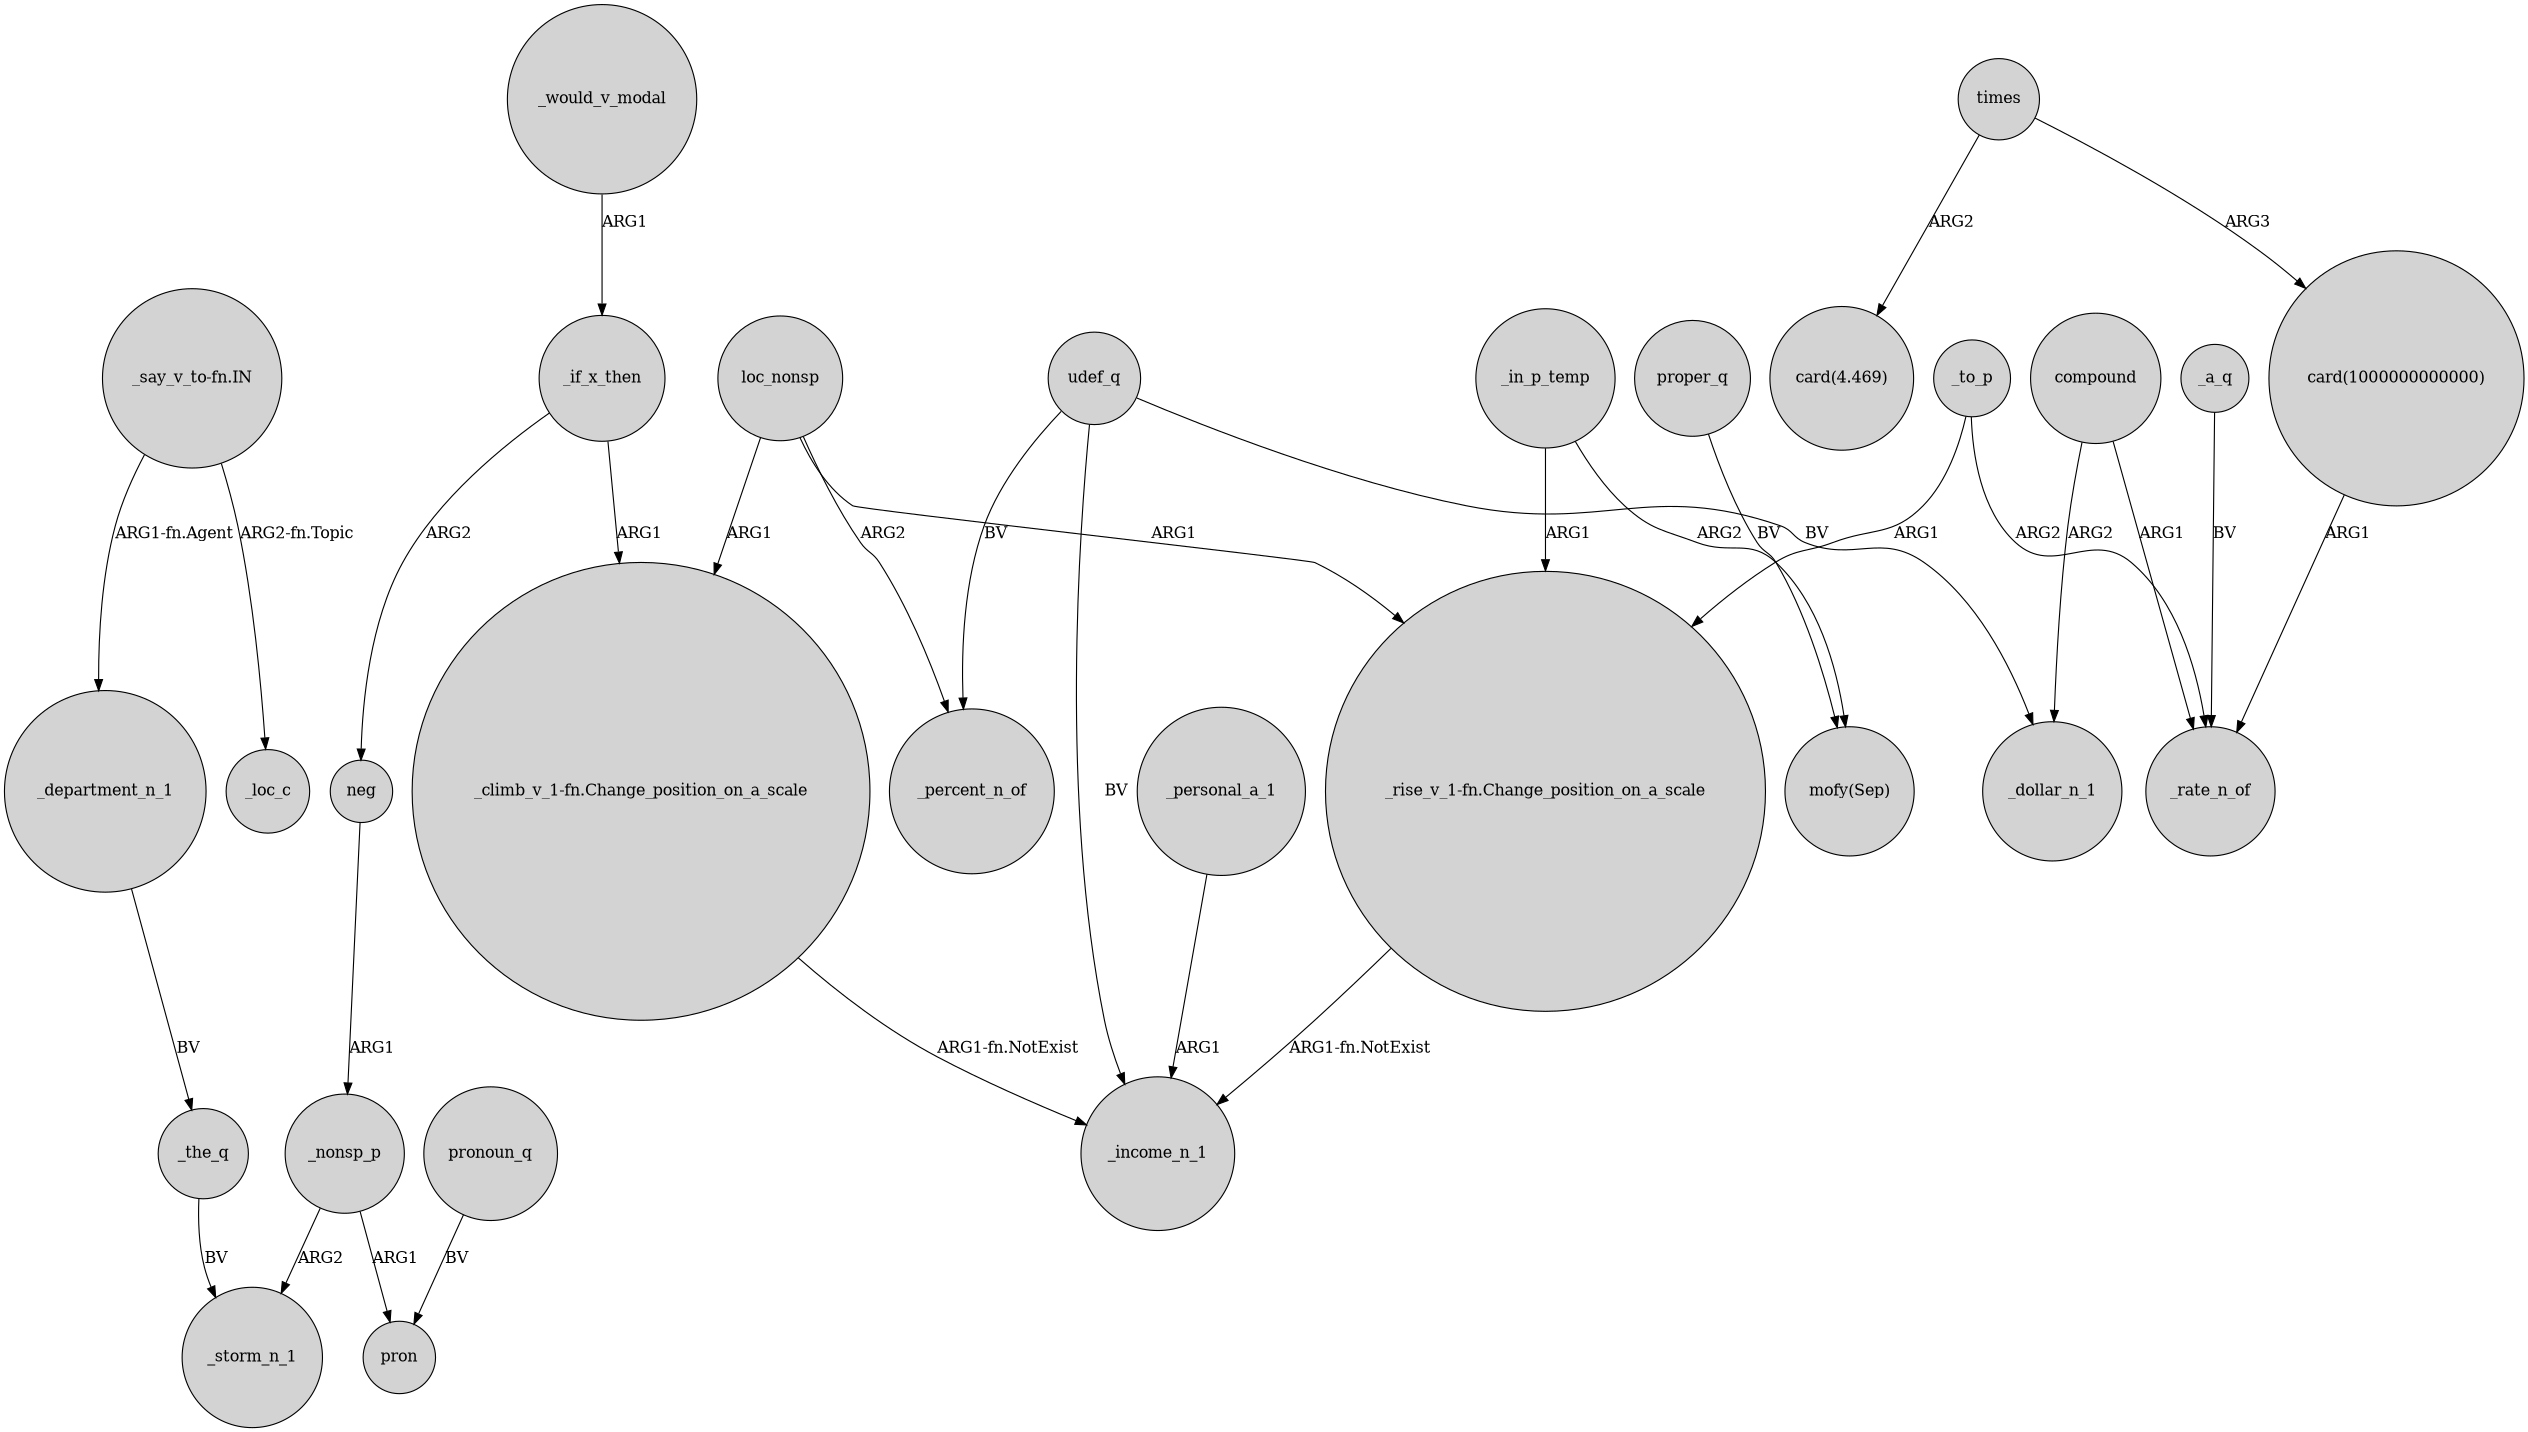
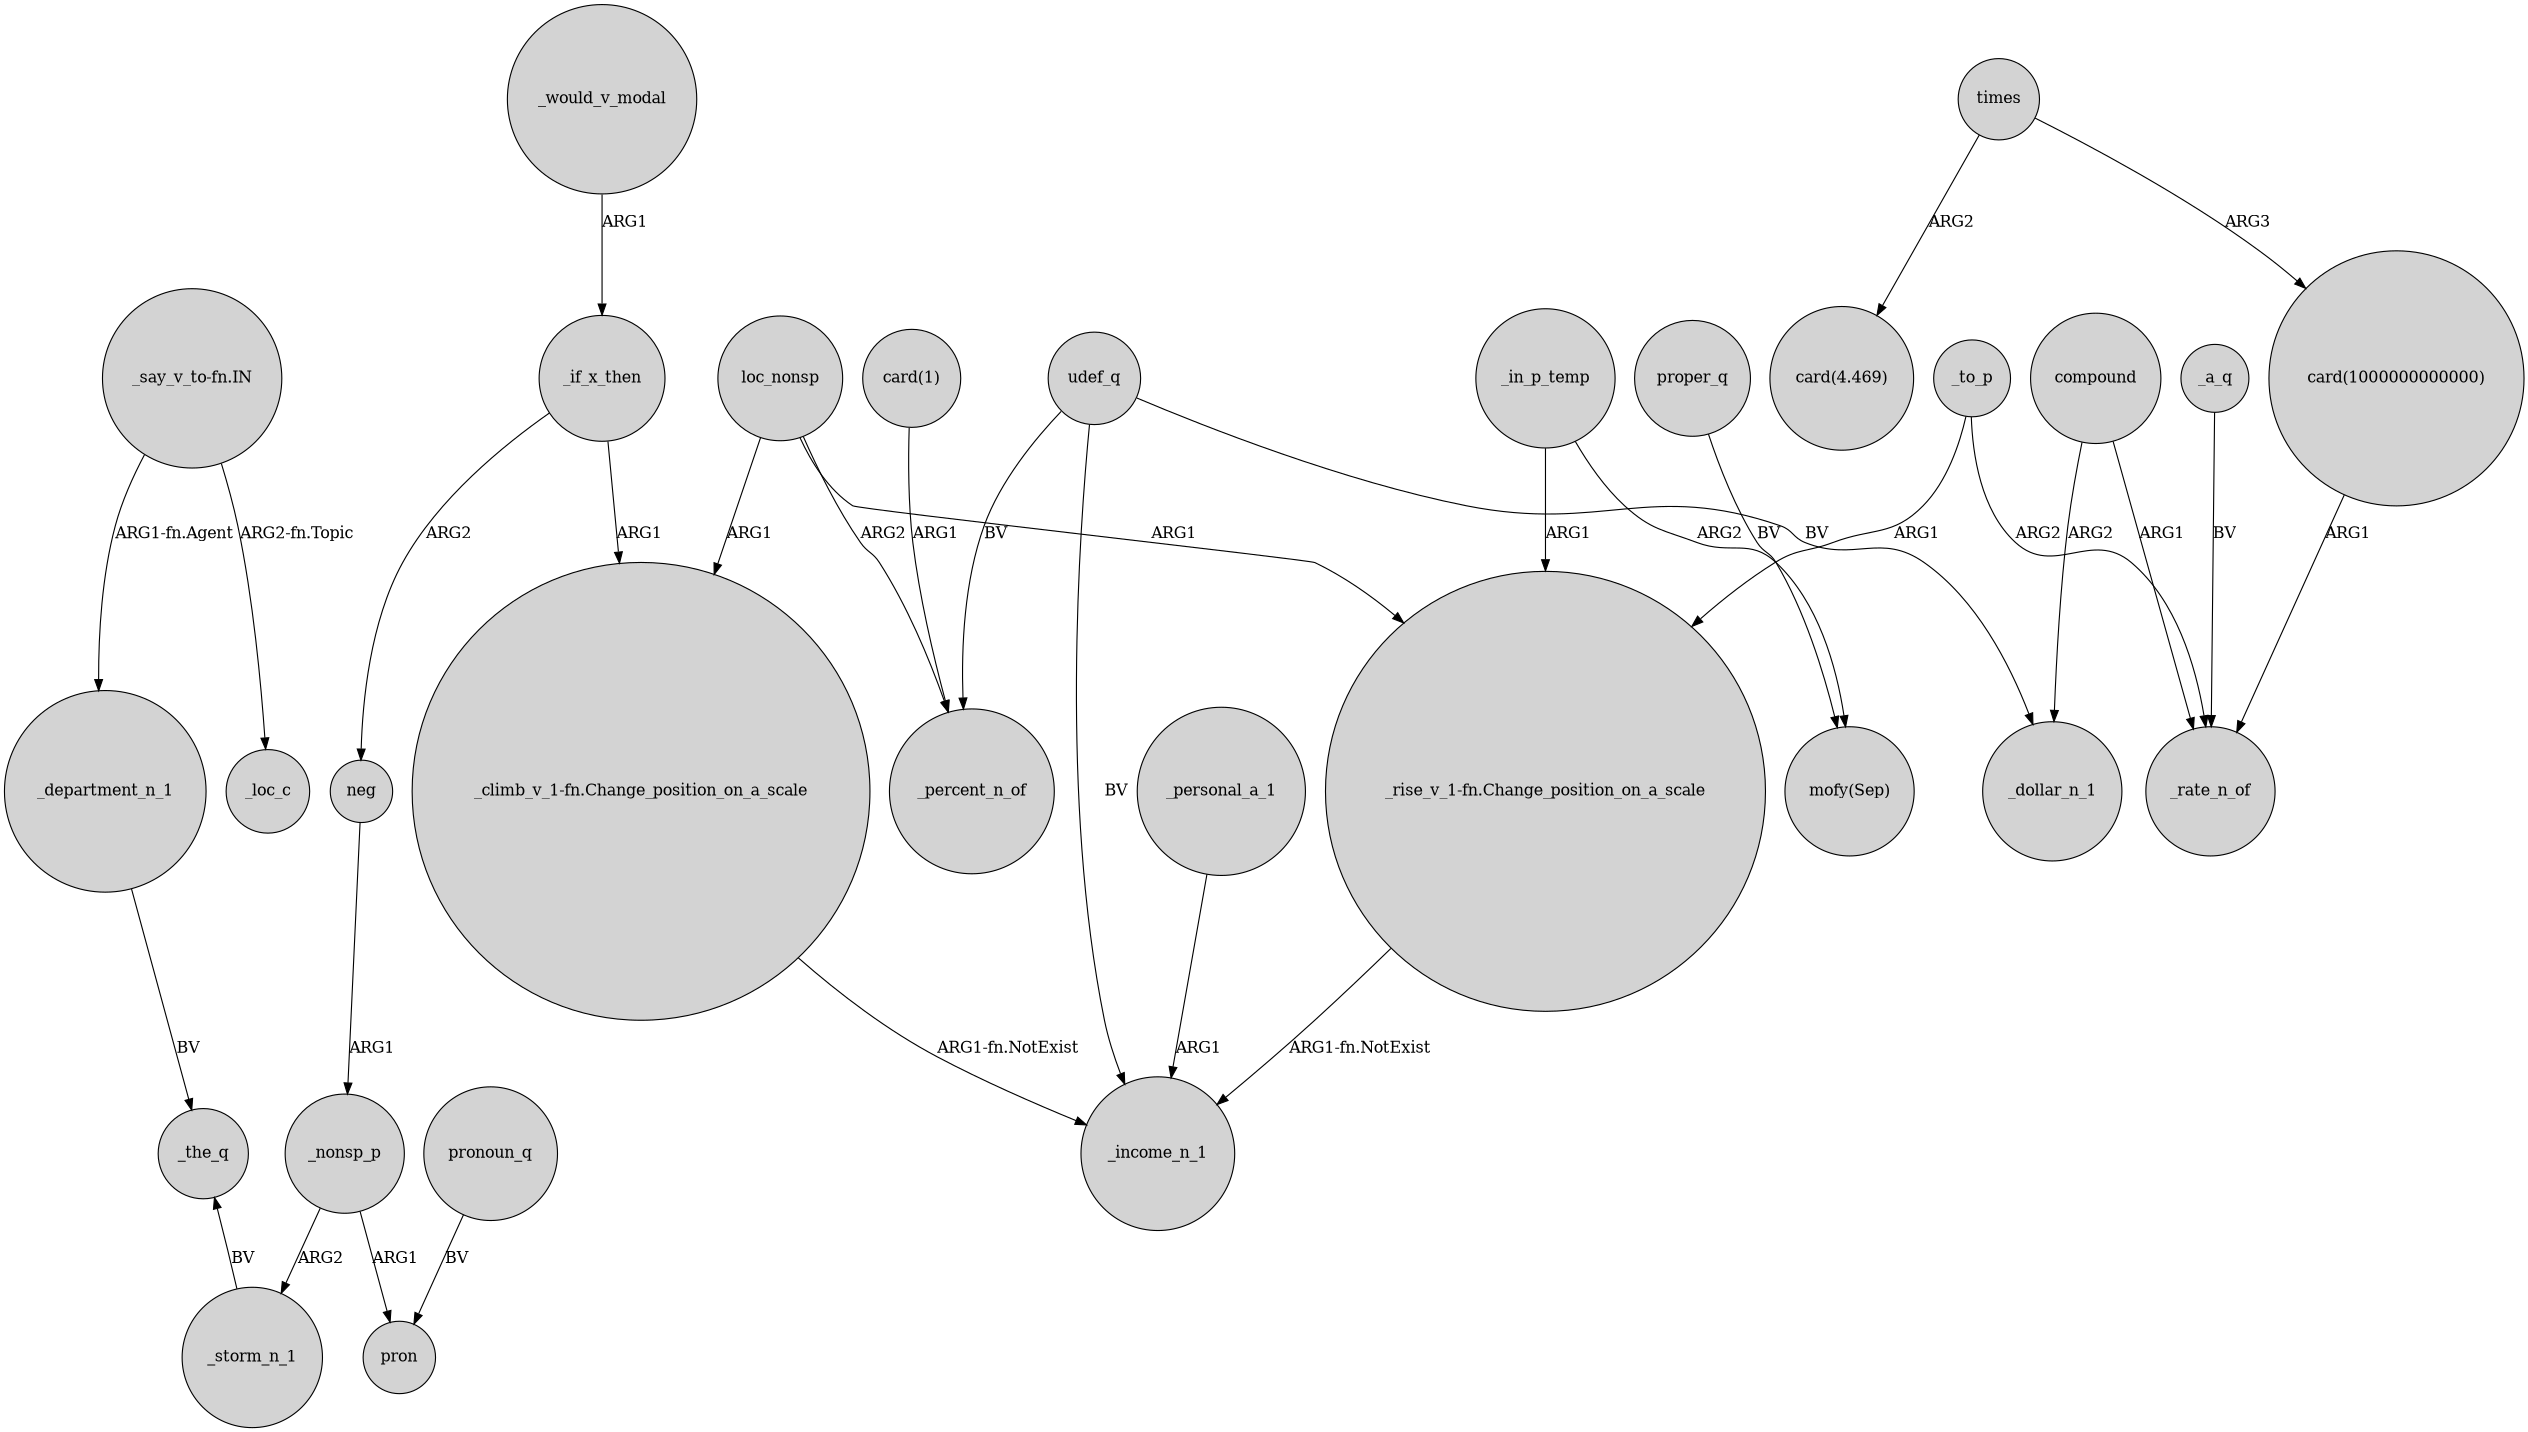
none -> (912, 378)
(200, 1244) -> (227, 1249)
